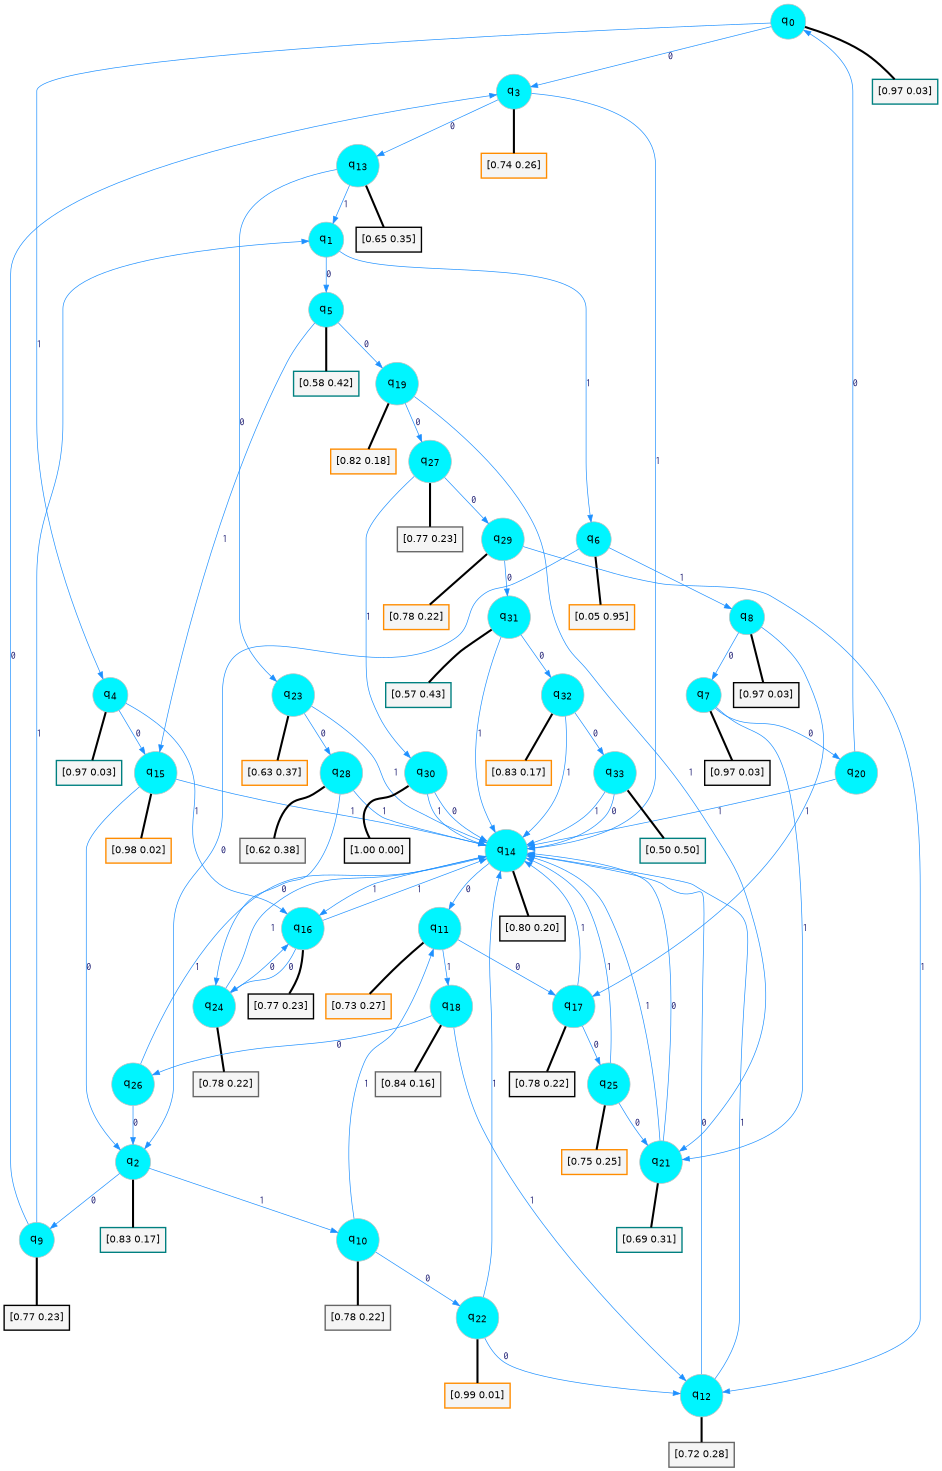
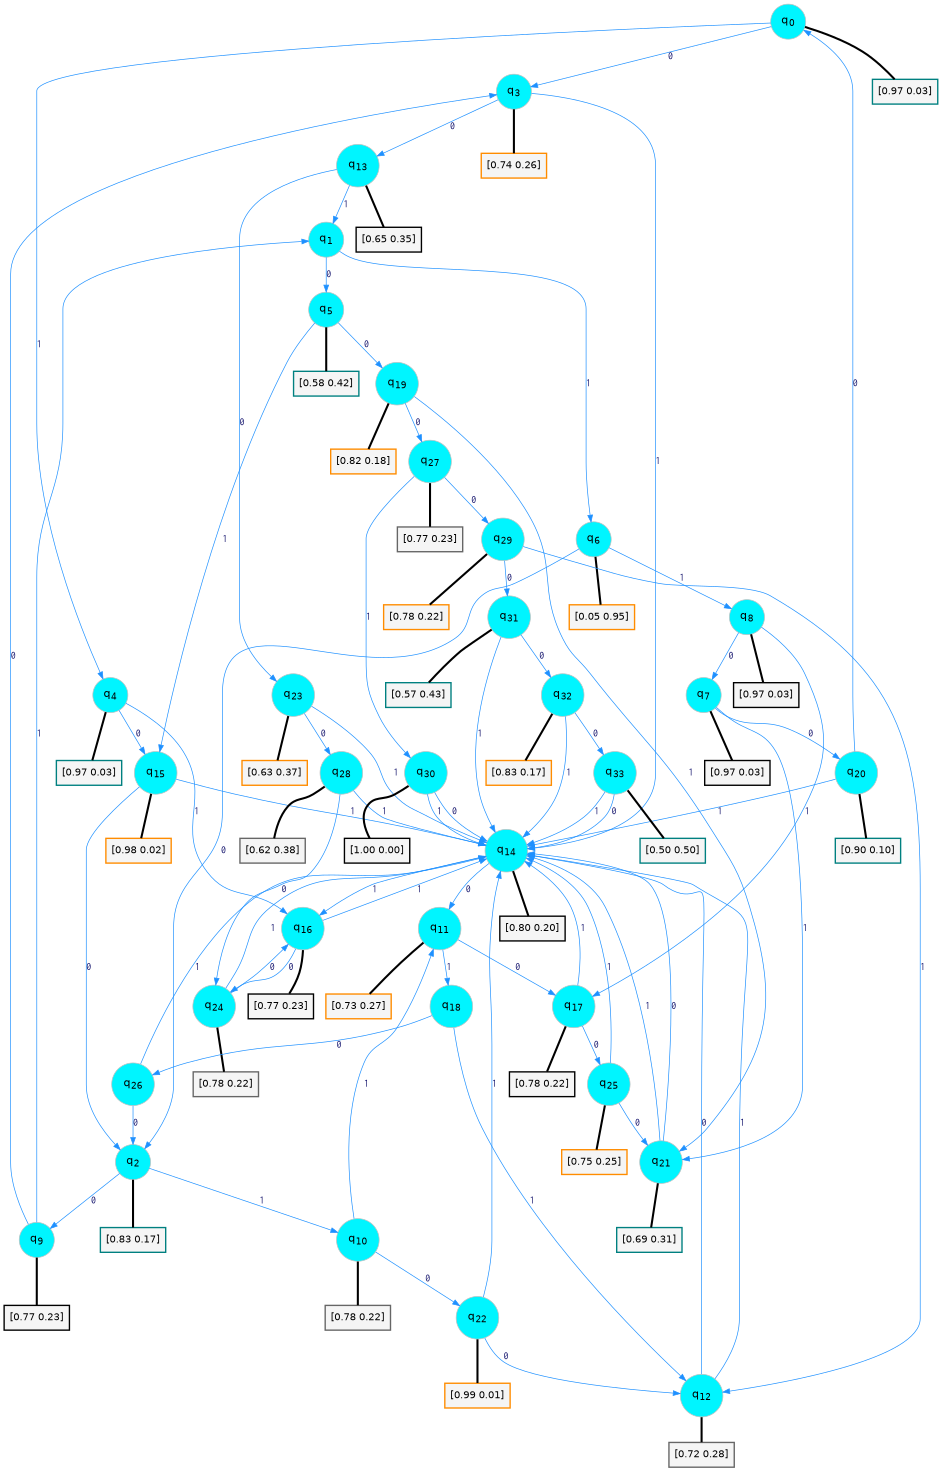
none -> (868, 851)
(408, 1084) -> none
